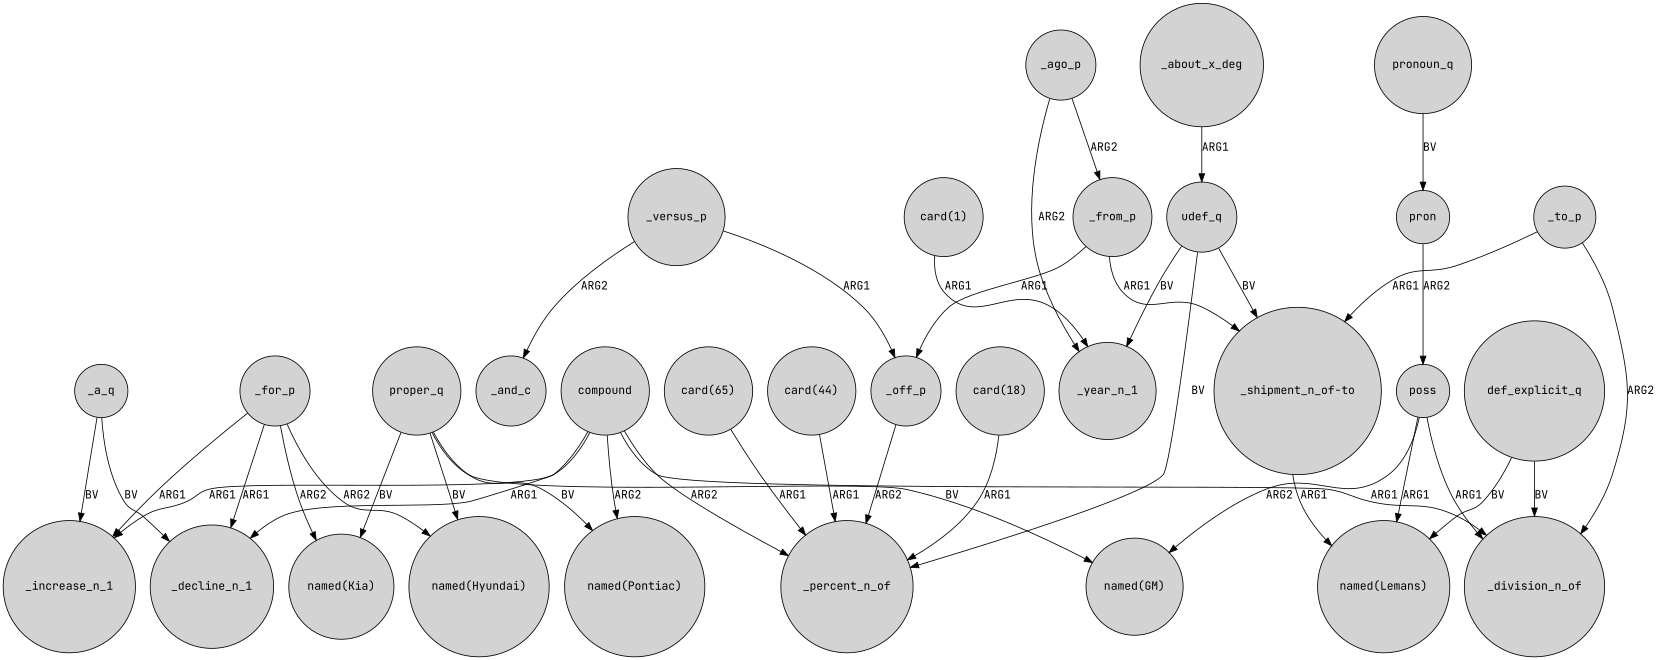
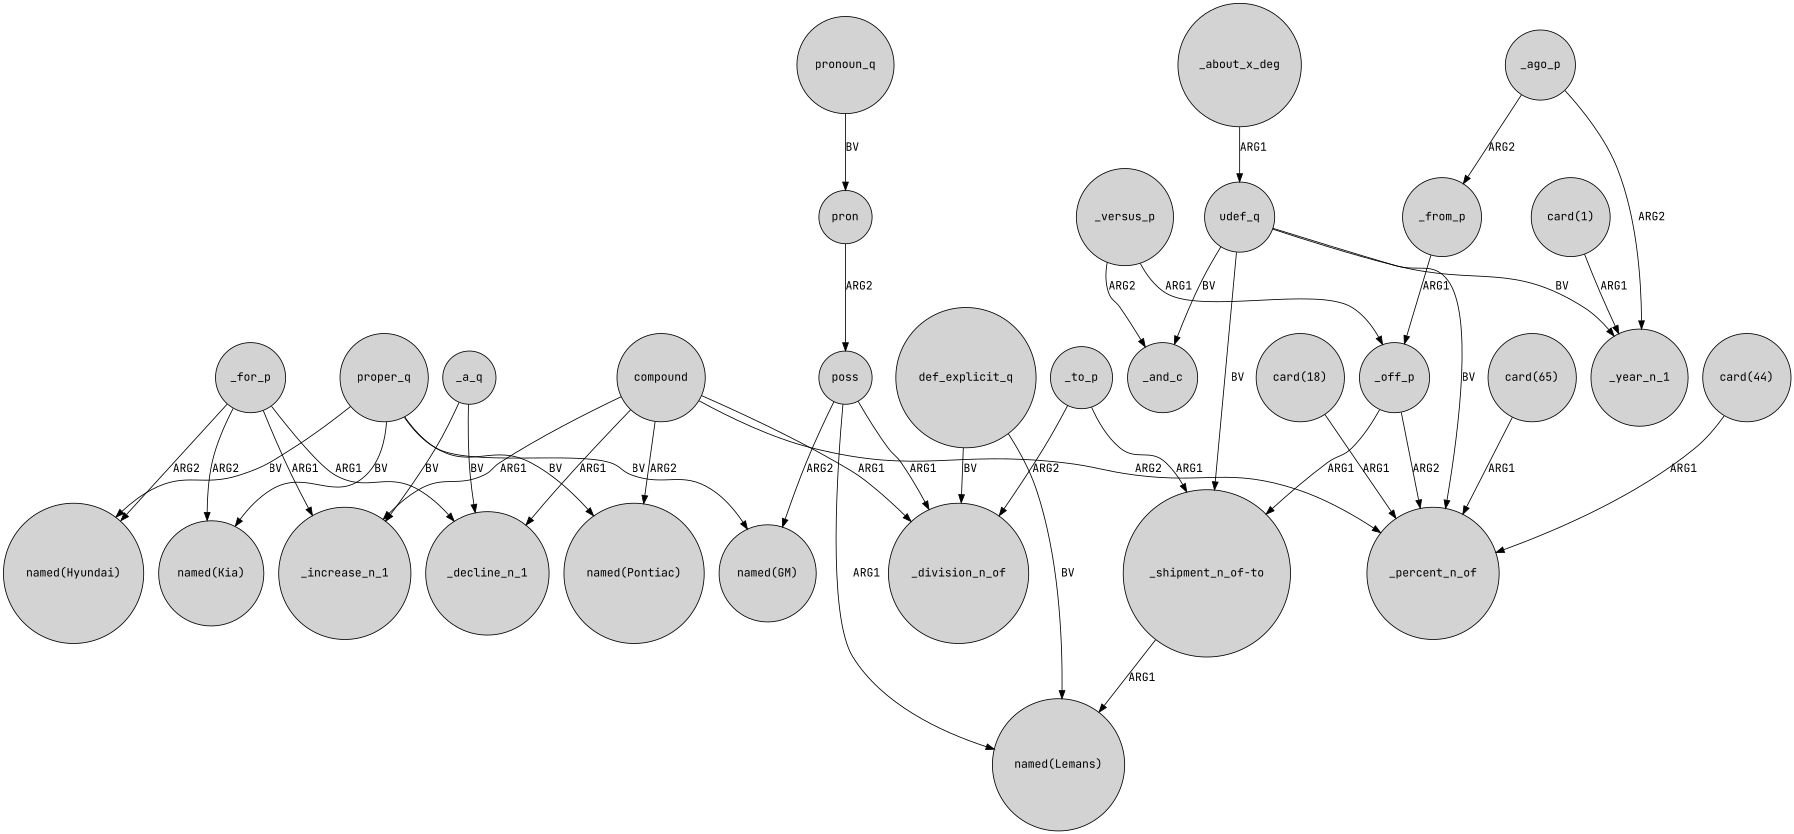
none -> (1197, 291)
(1160, 304) -> (1329, 461)
